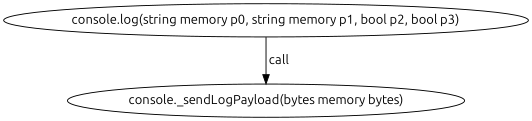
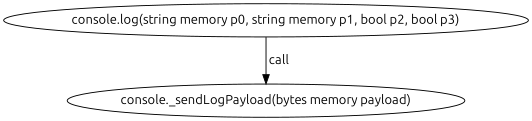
(266, 101) -> (266, 101)
